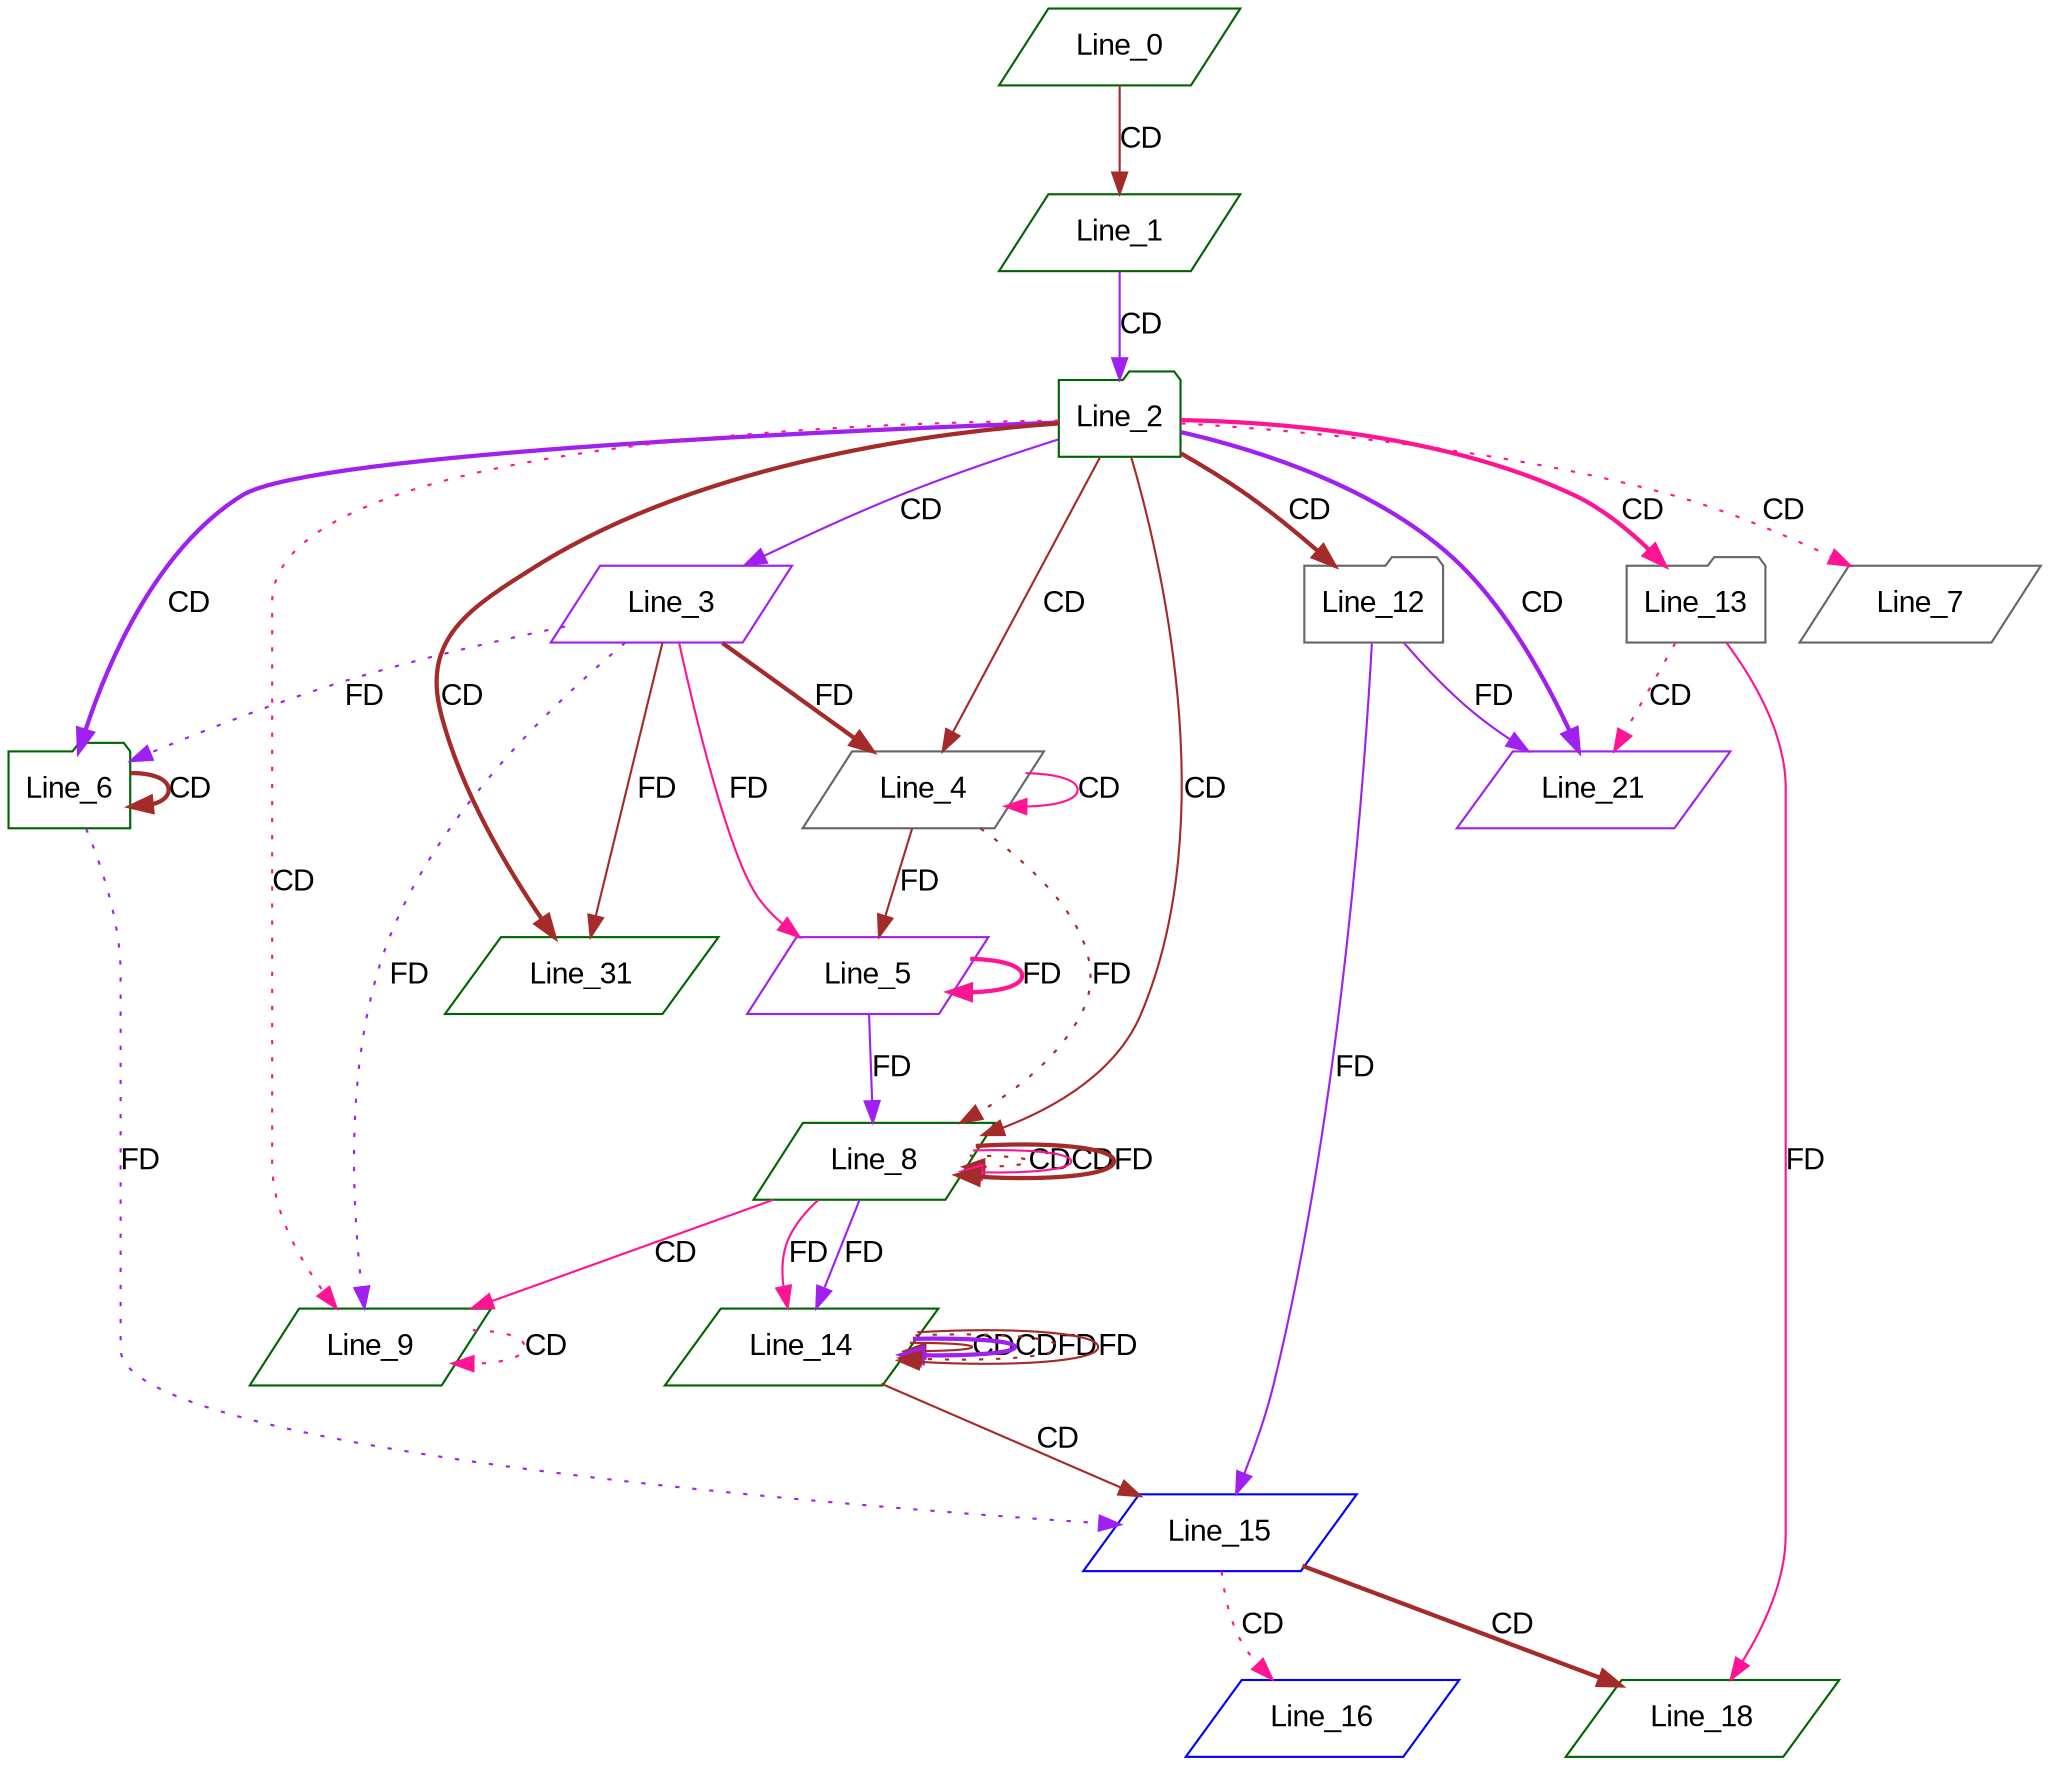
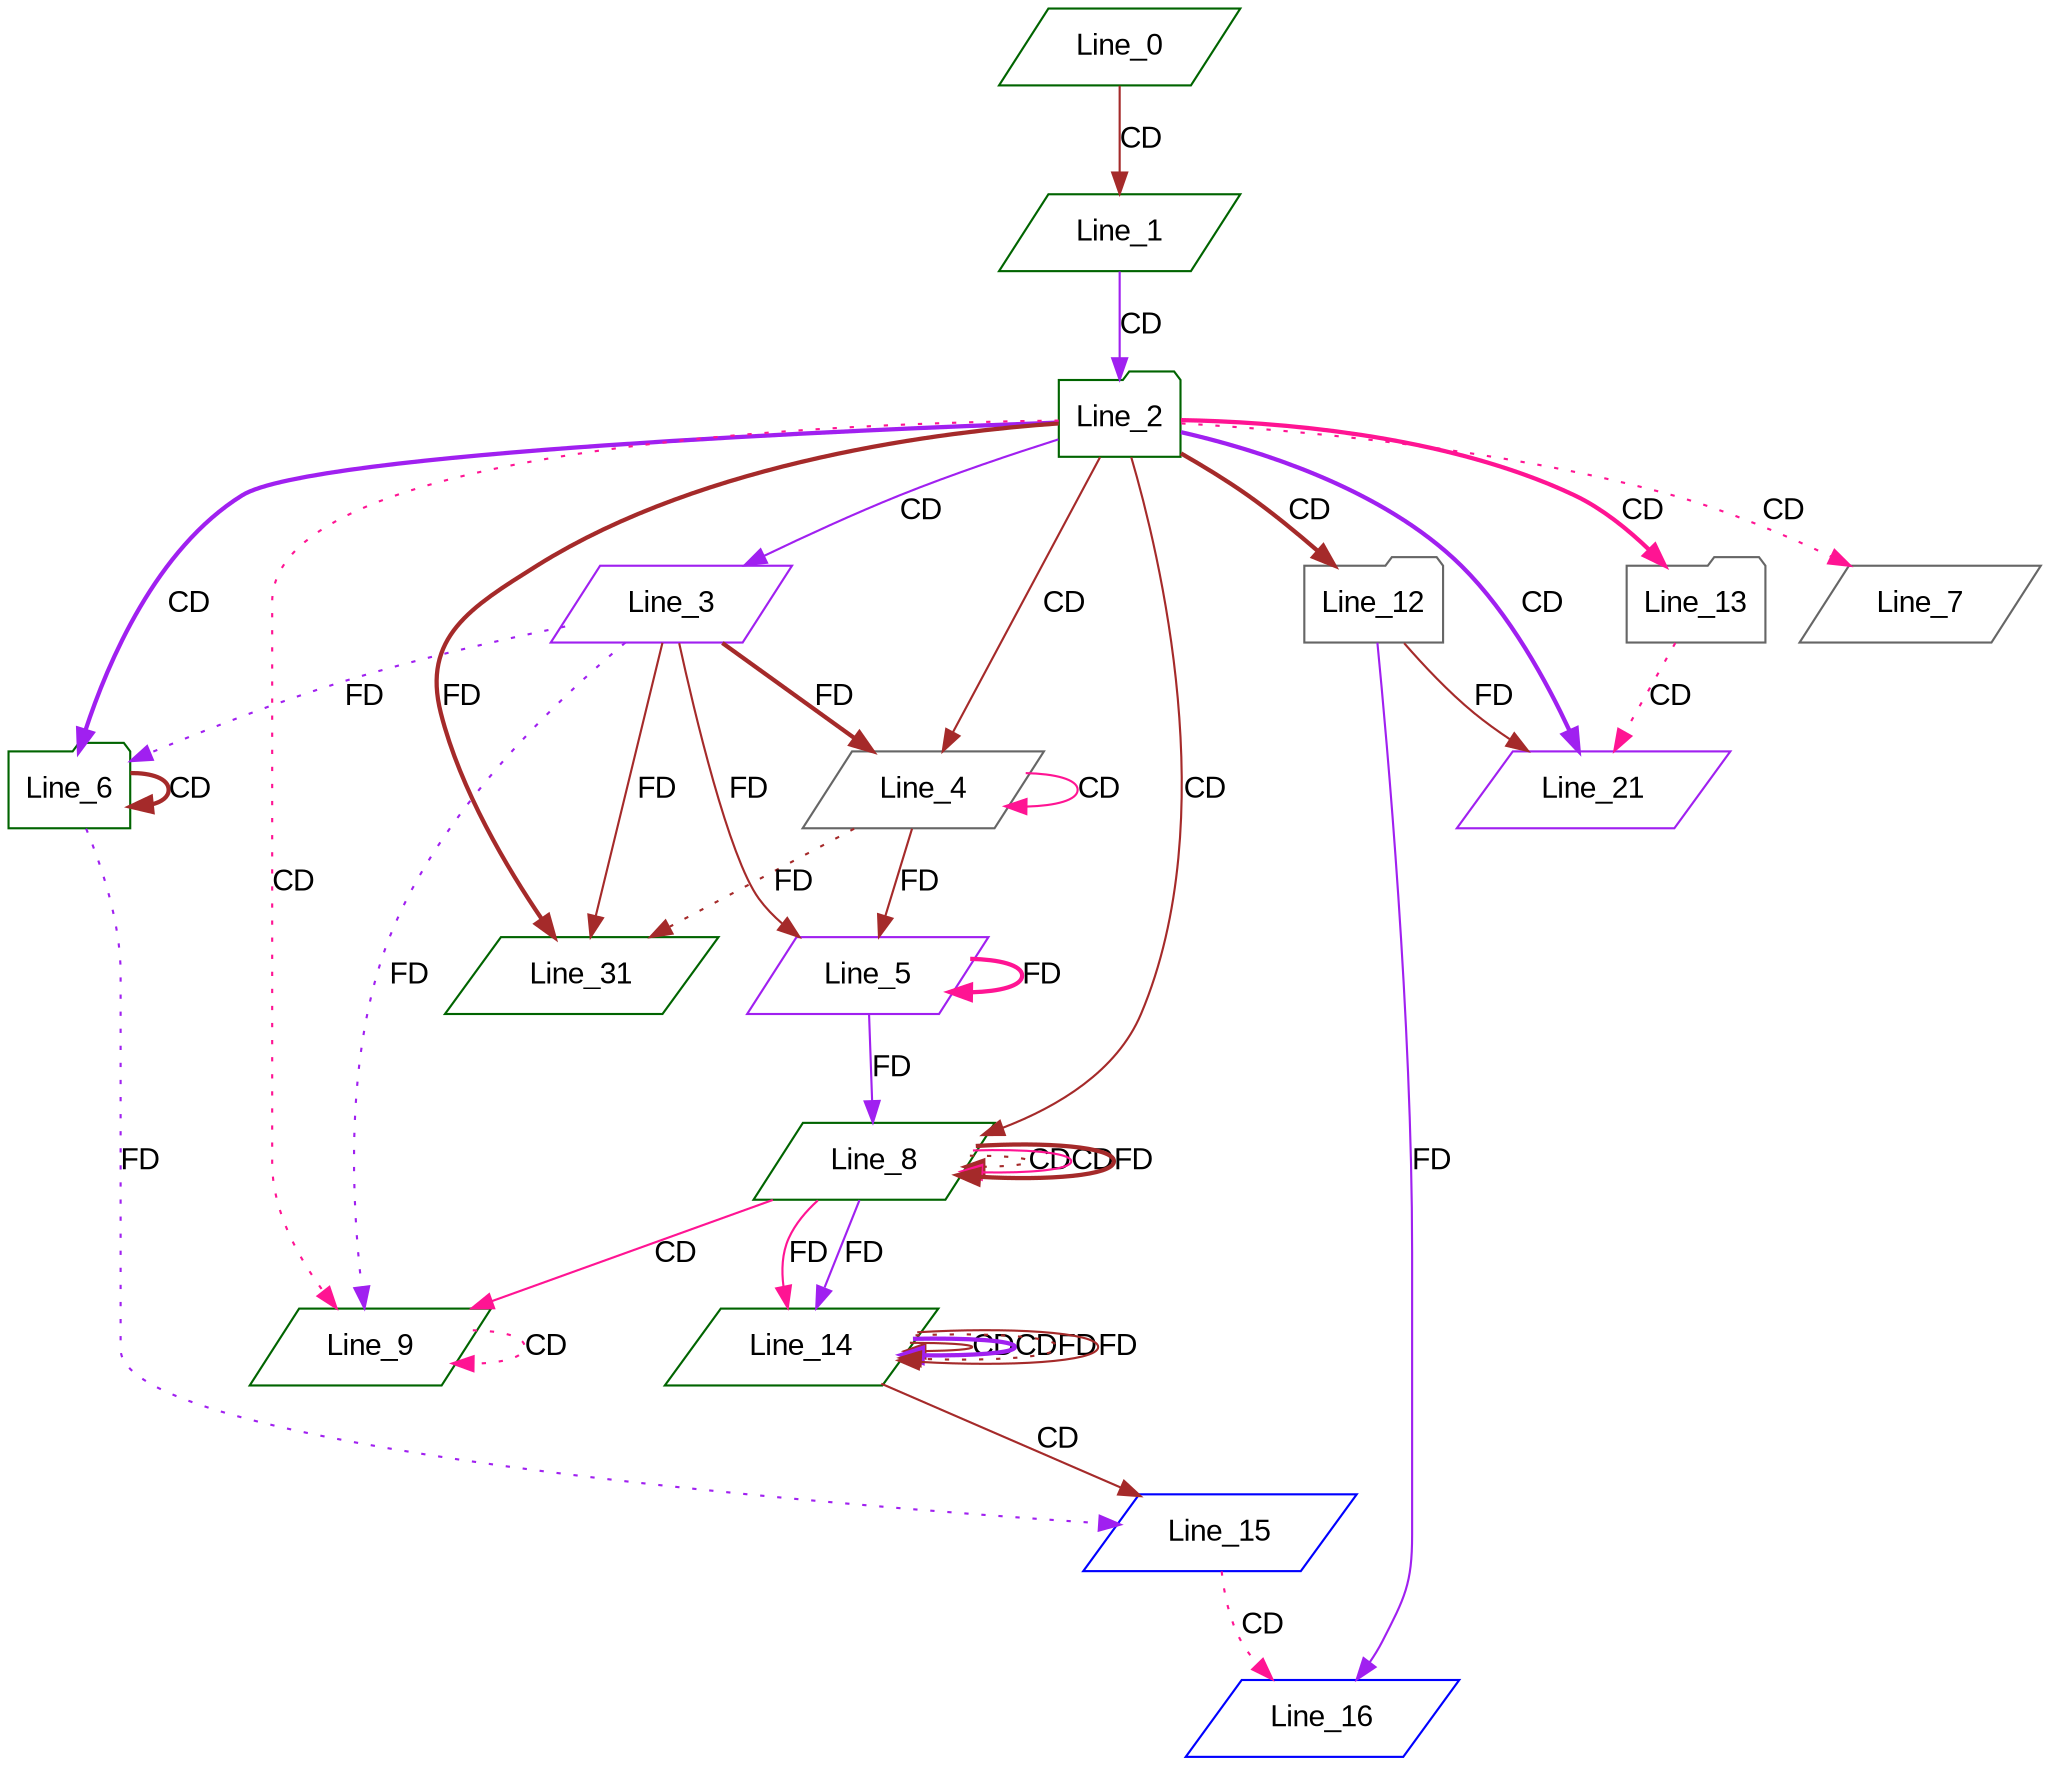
(1454, 695) -> (1454, 695)
(462, 697) -> (462, 697)
(716, 790) -> (716, 790)
(1089, 972) -> (762, 878)
(1332, 1063) -> (1411, 1157)
(1702, 1718) -> none
